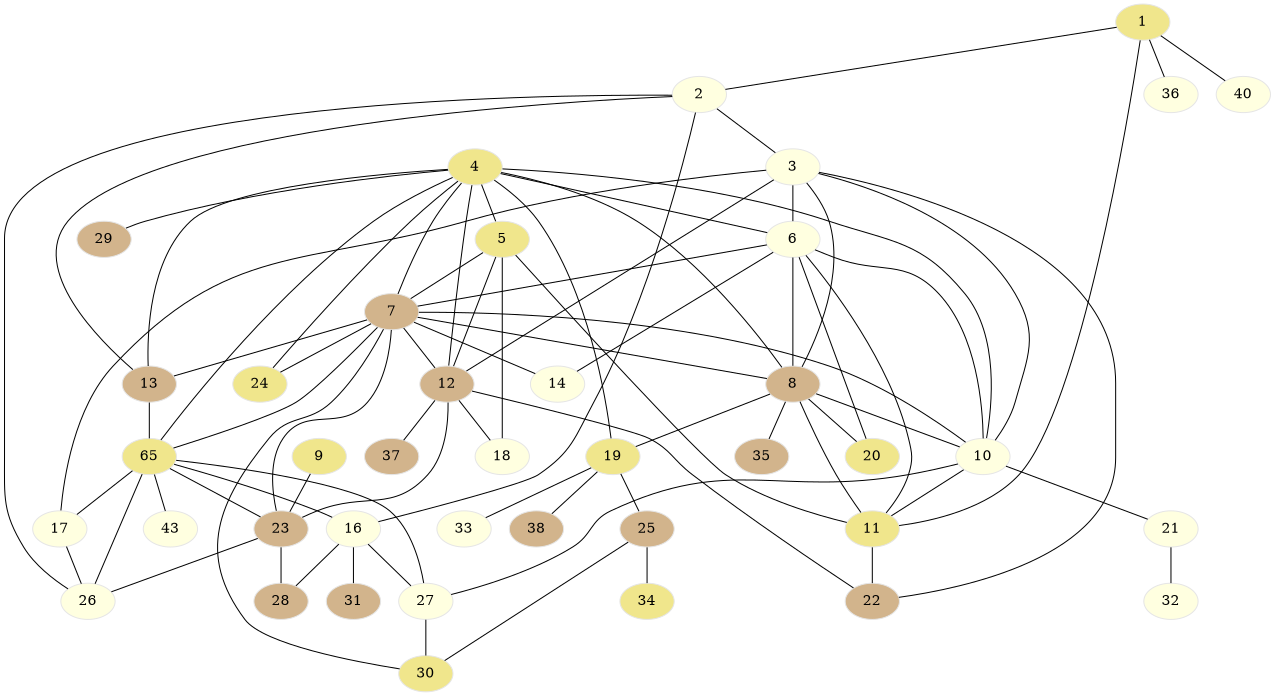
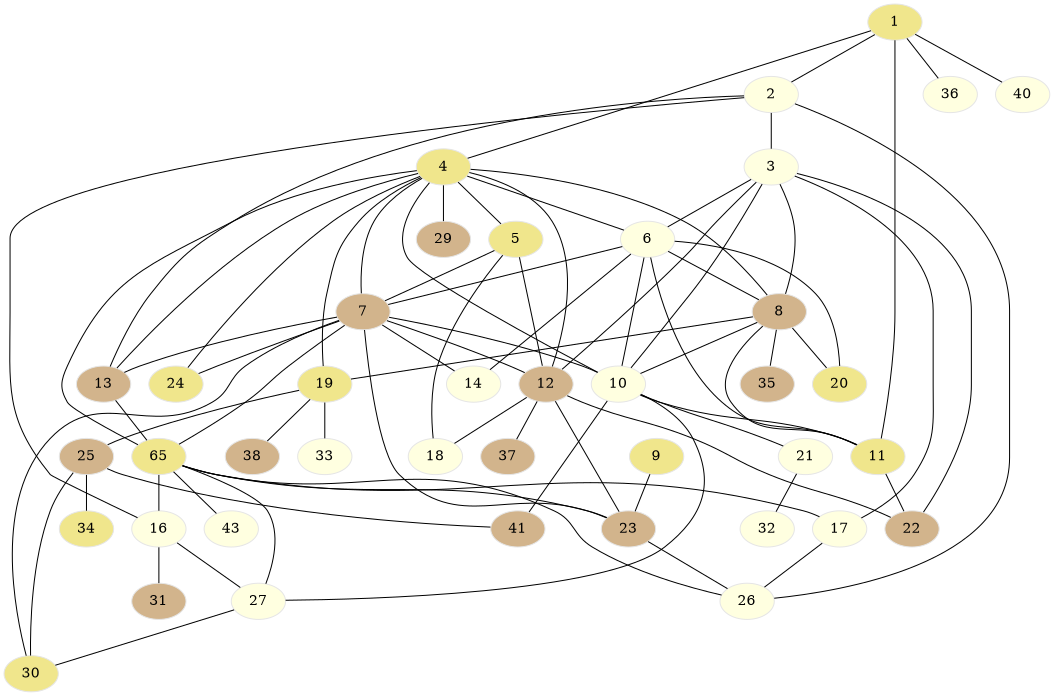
none -> (679, 91)
(584, 346) -> none
(663, 415) -> none
none -> (518, 529)
(281, 601) -> none
